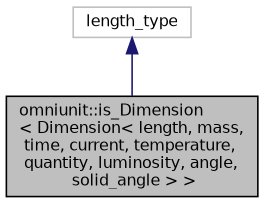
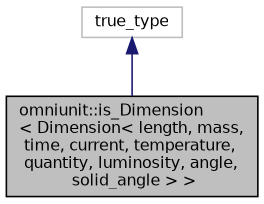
(132, 22) -> (132, 22)
